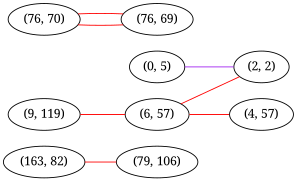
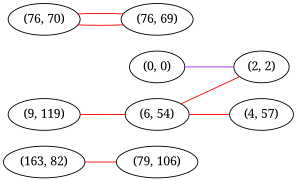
(157, 67) -> (157, 67)
(157, 114) -> (157, 114)
